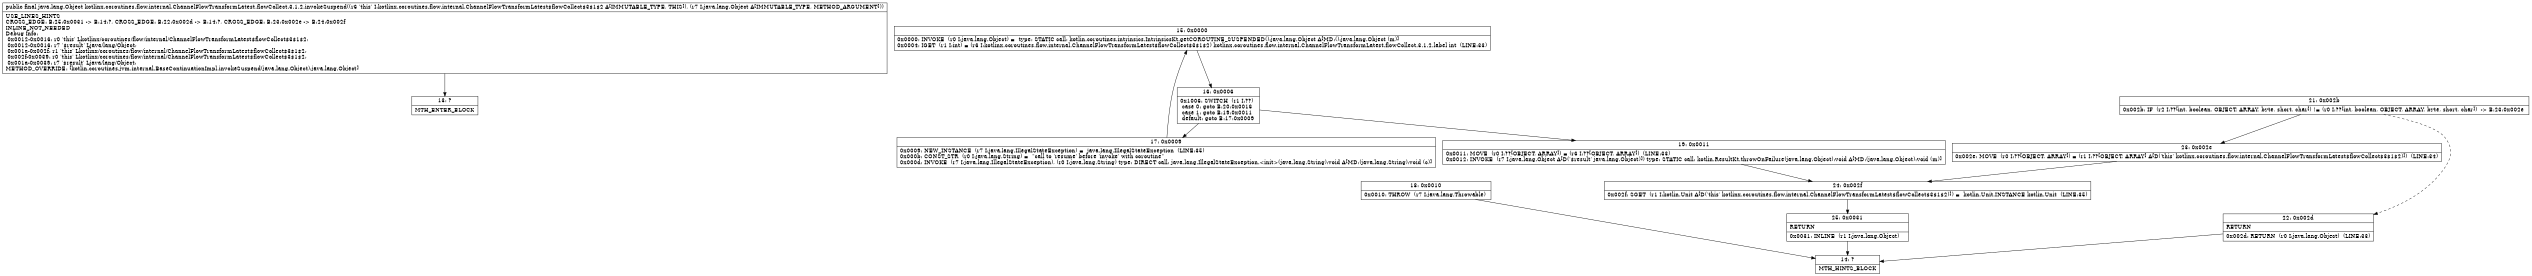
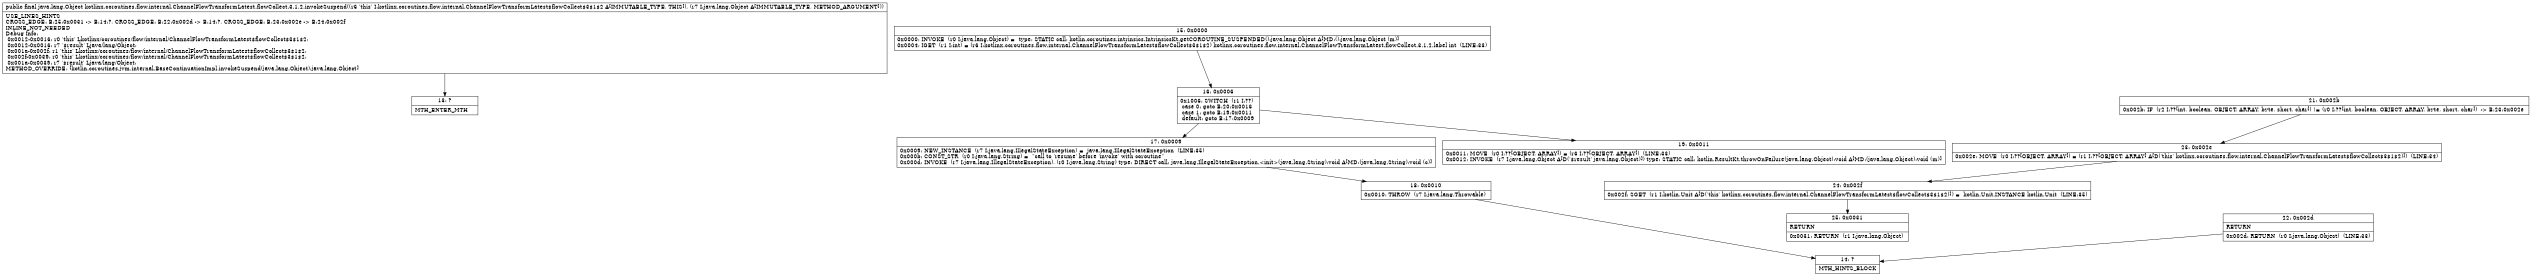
(1172, 95) -> (1315, 174)
(445, 110) -> (442, 110)
(2449, 161) -> none
(1775, 172) -> none
(1845, 236) -> (1848, 236)
(1848, 246) -> none
